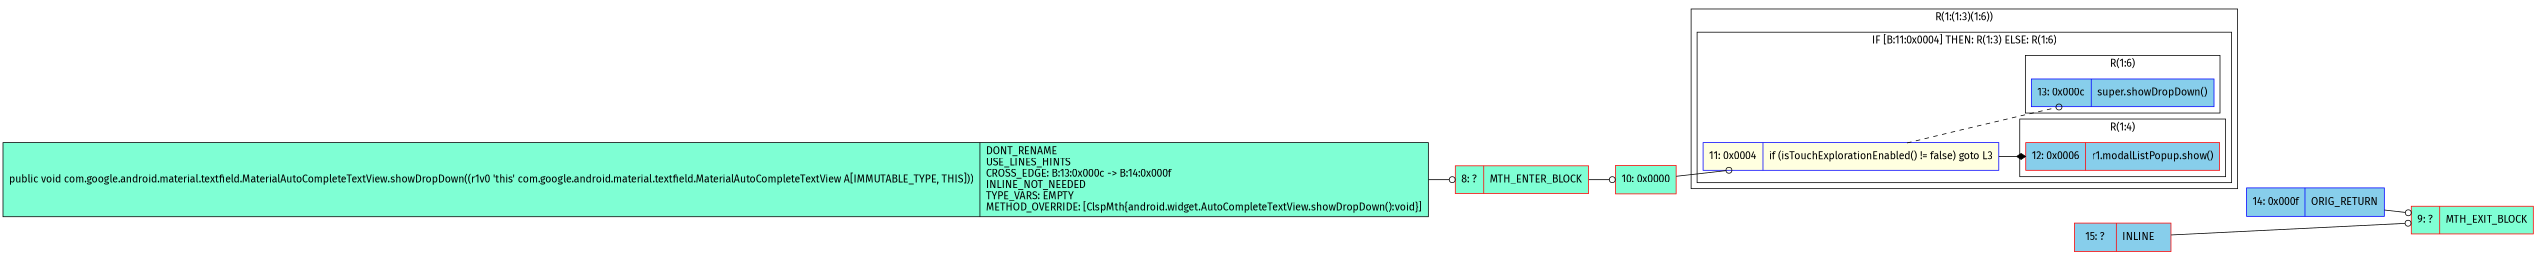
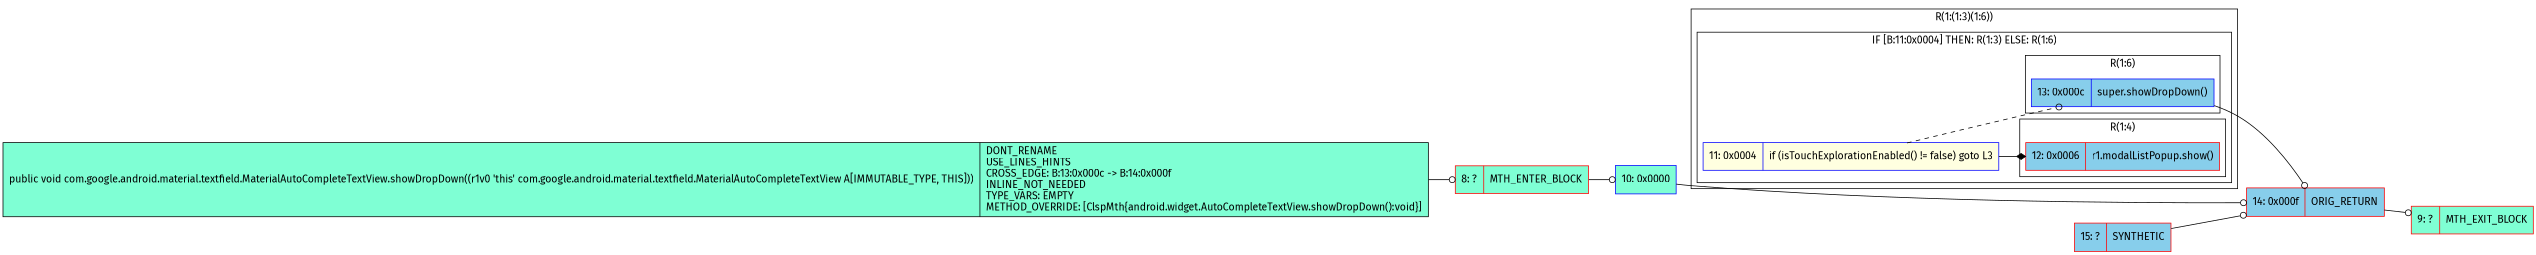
none -> (2265, 137)
(1702, 173) -> (1958, 199)
(1646, 180) -> (1646, 180)
(2315, 202) -> (2315, 202)
(2288, 229) -> (2206, 222)
(2138, 237) -> (2139, 237)
